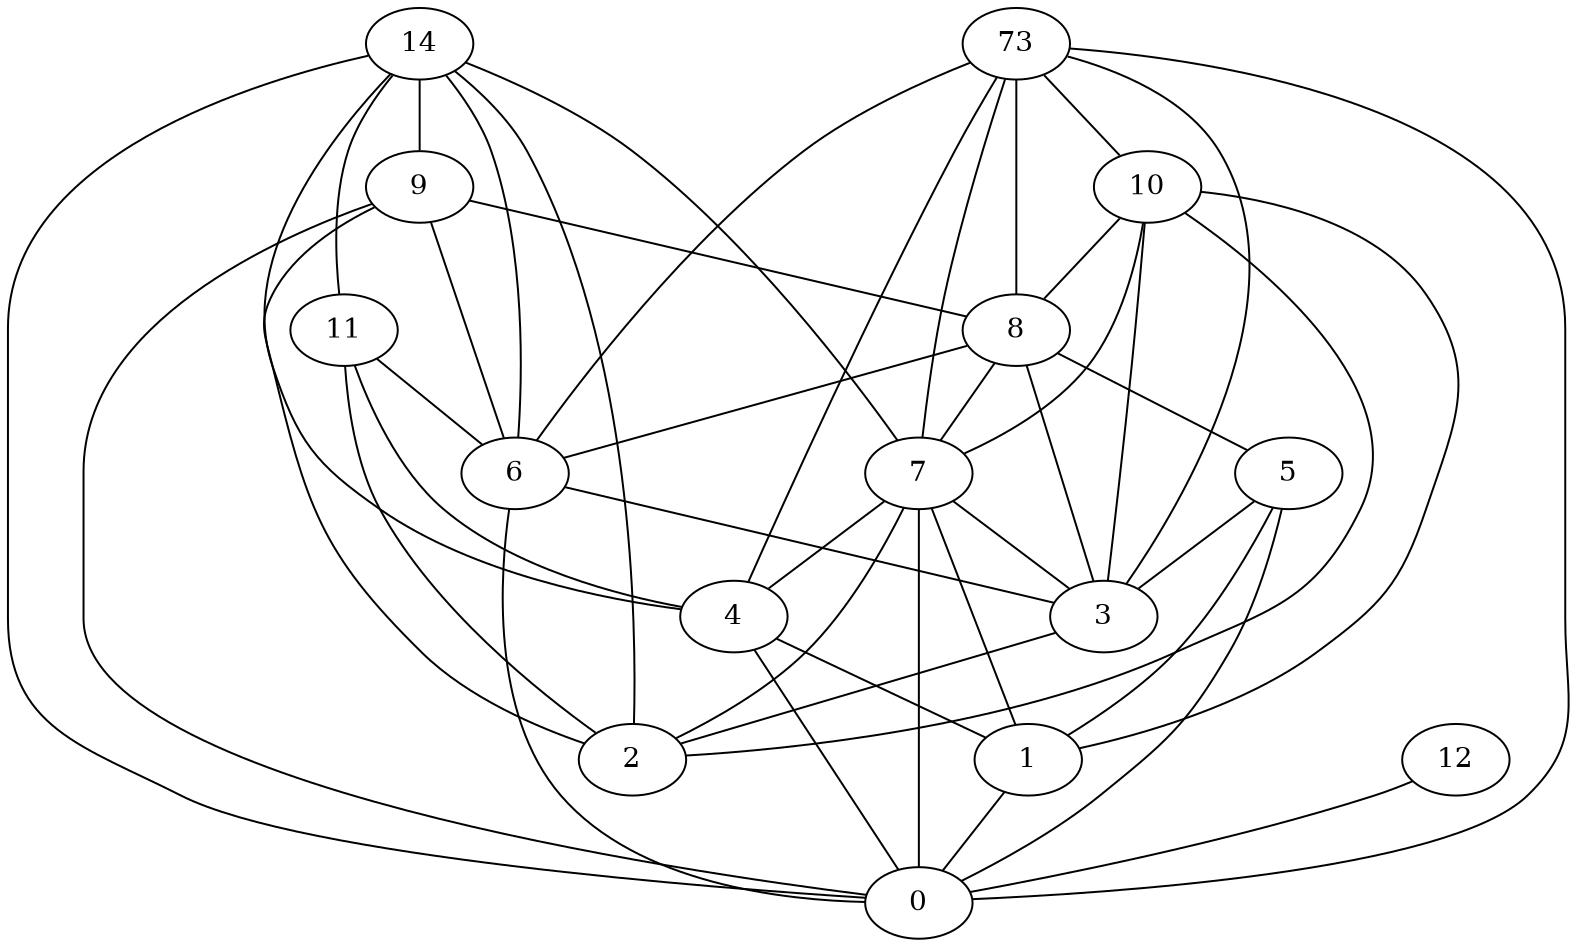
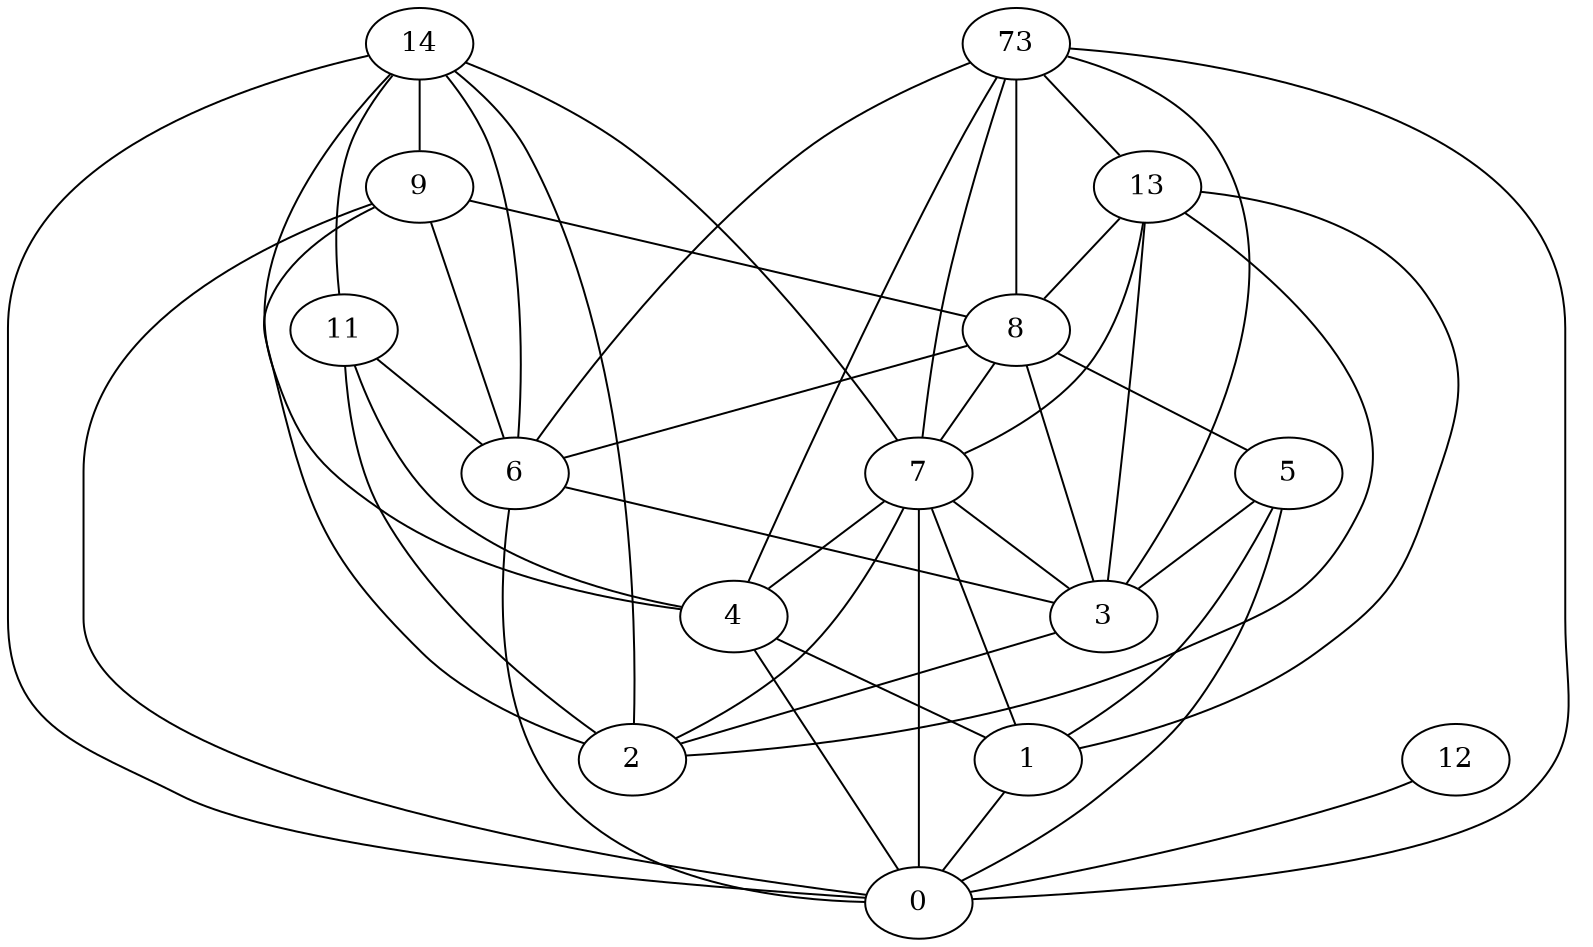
(1148, 187) -> (1148, 187)
